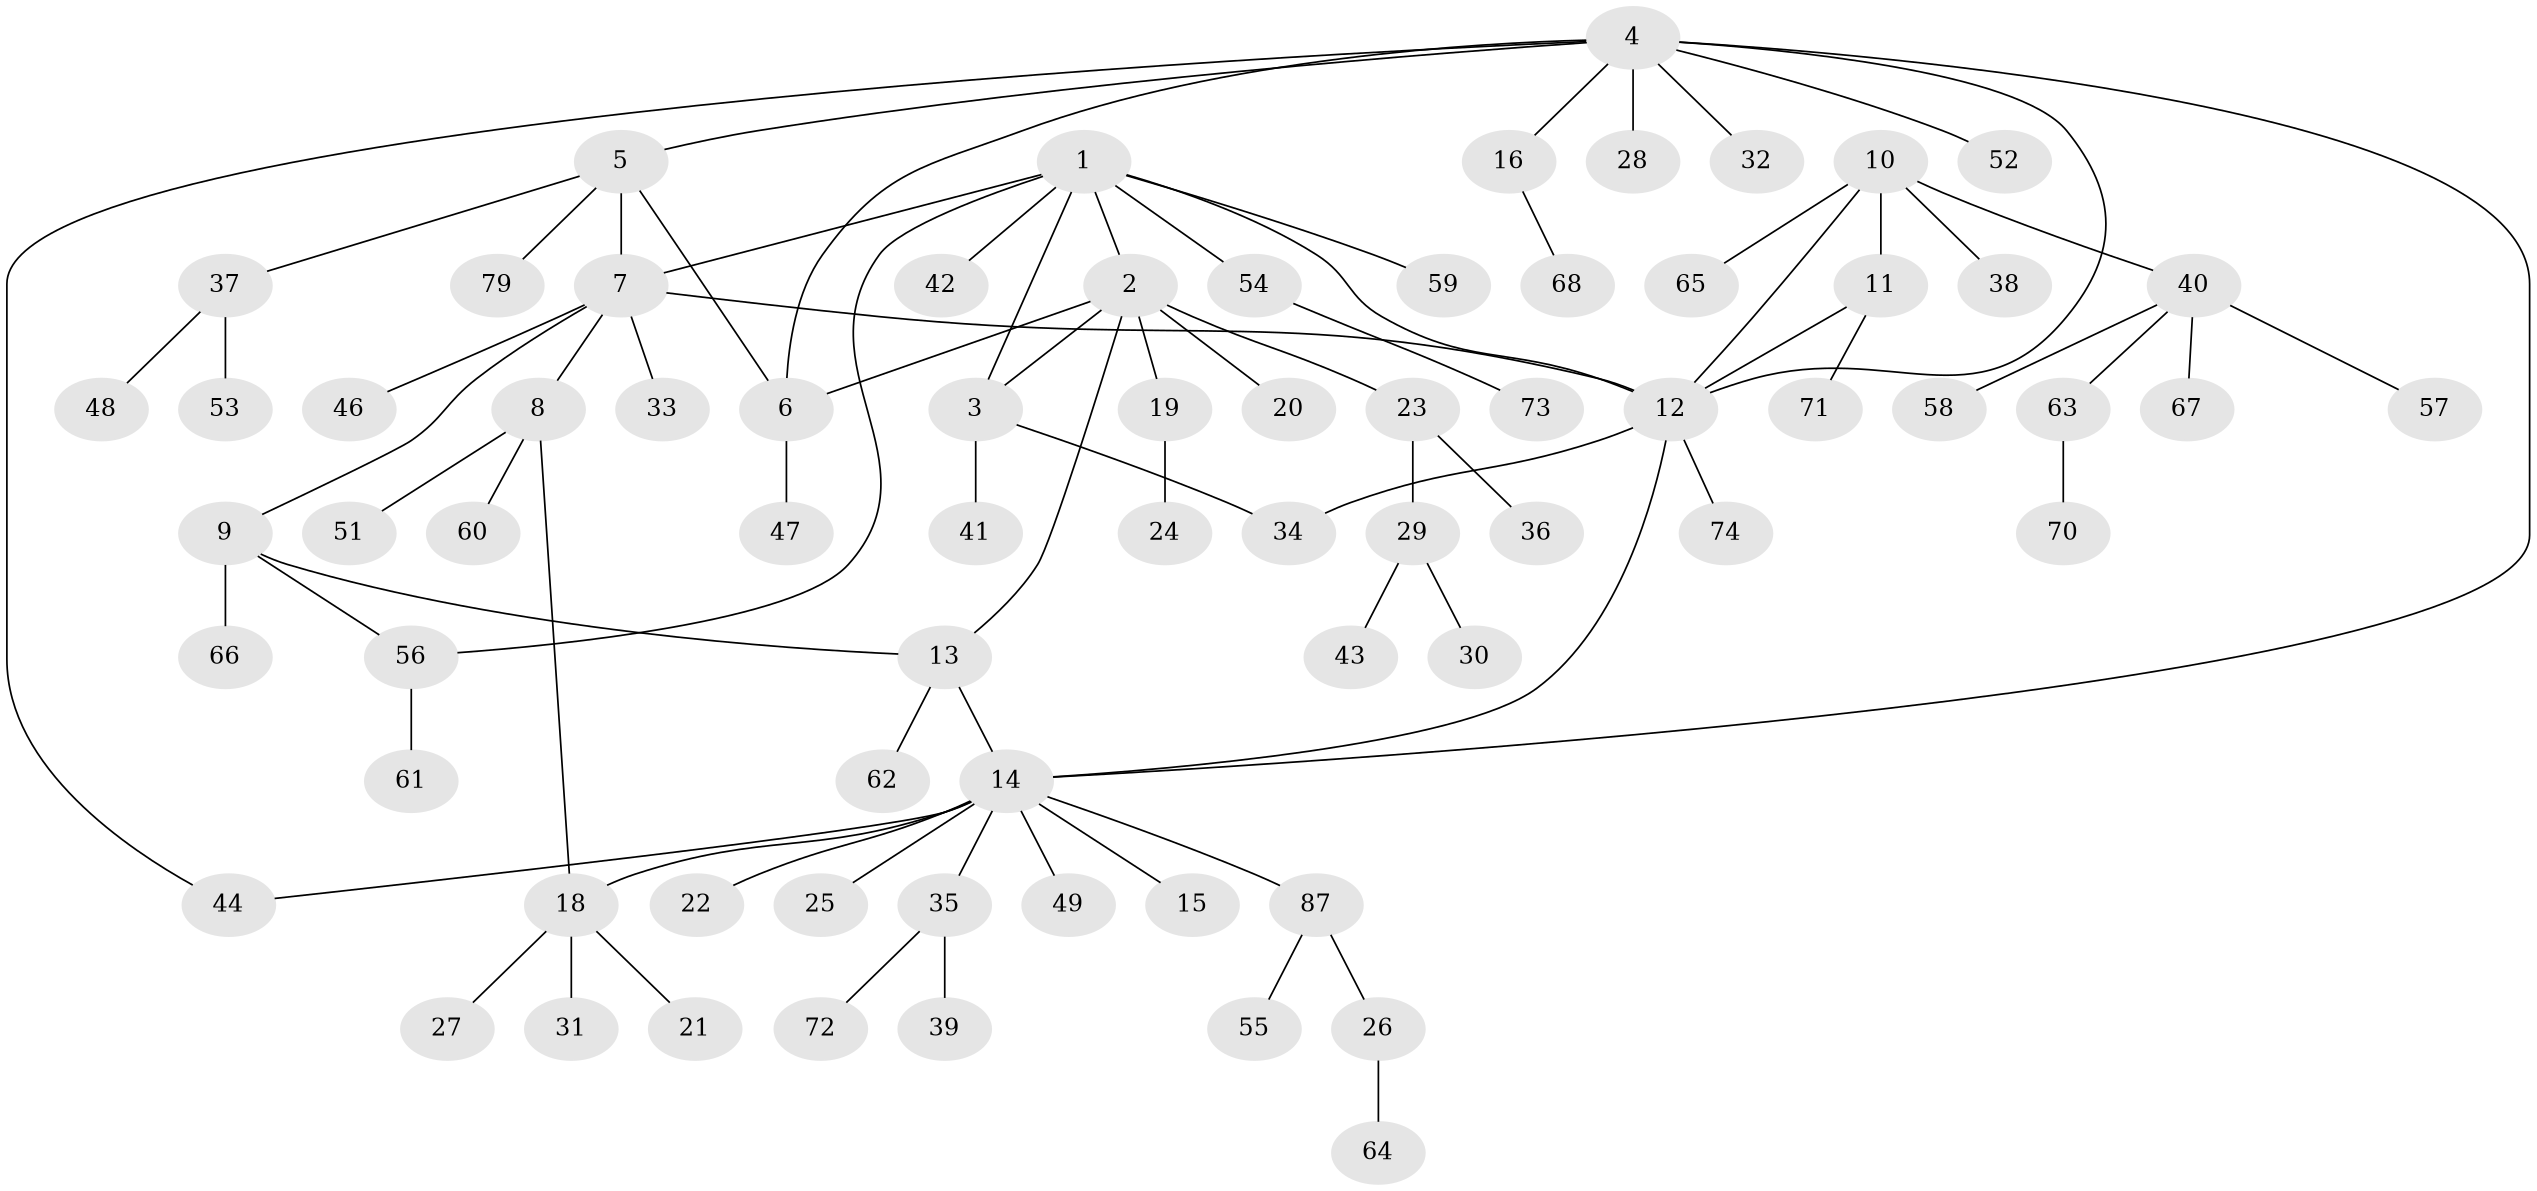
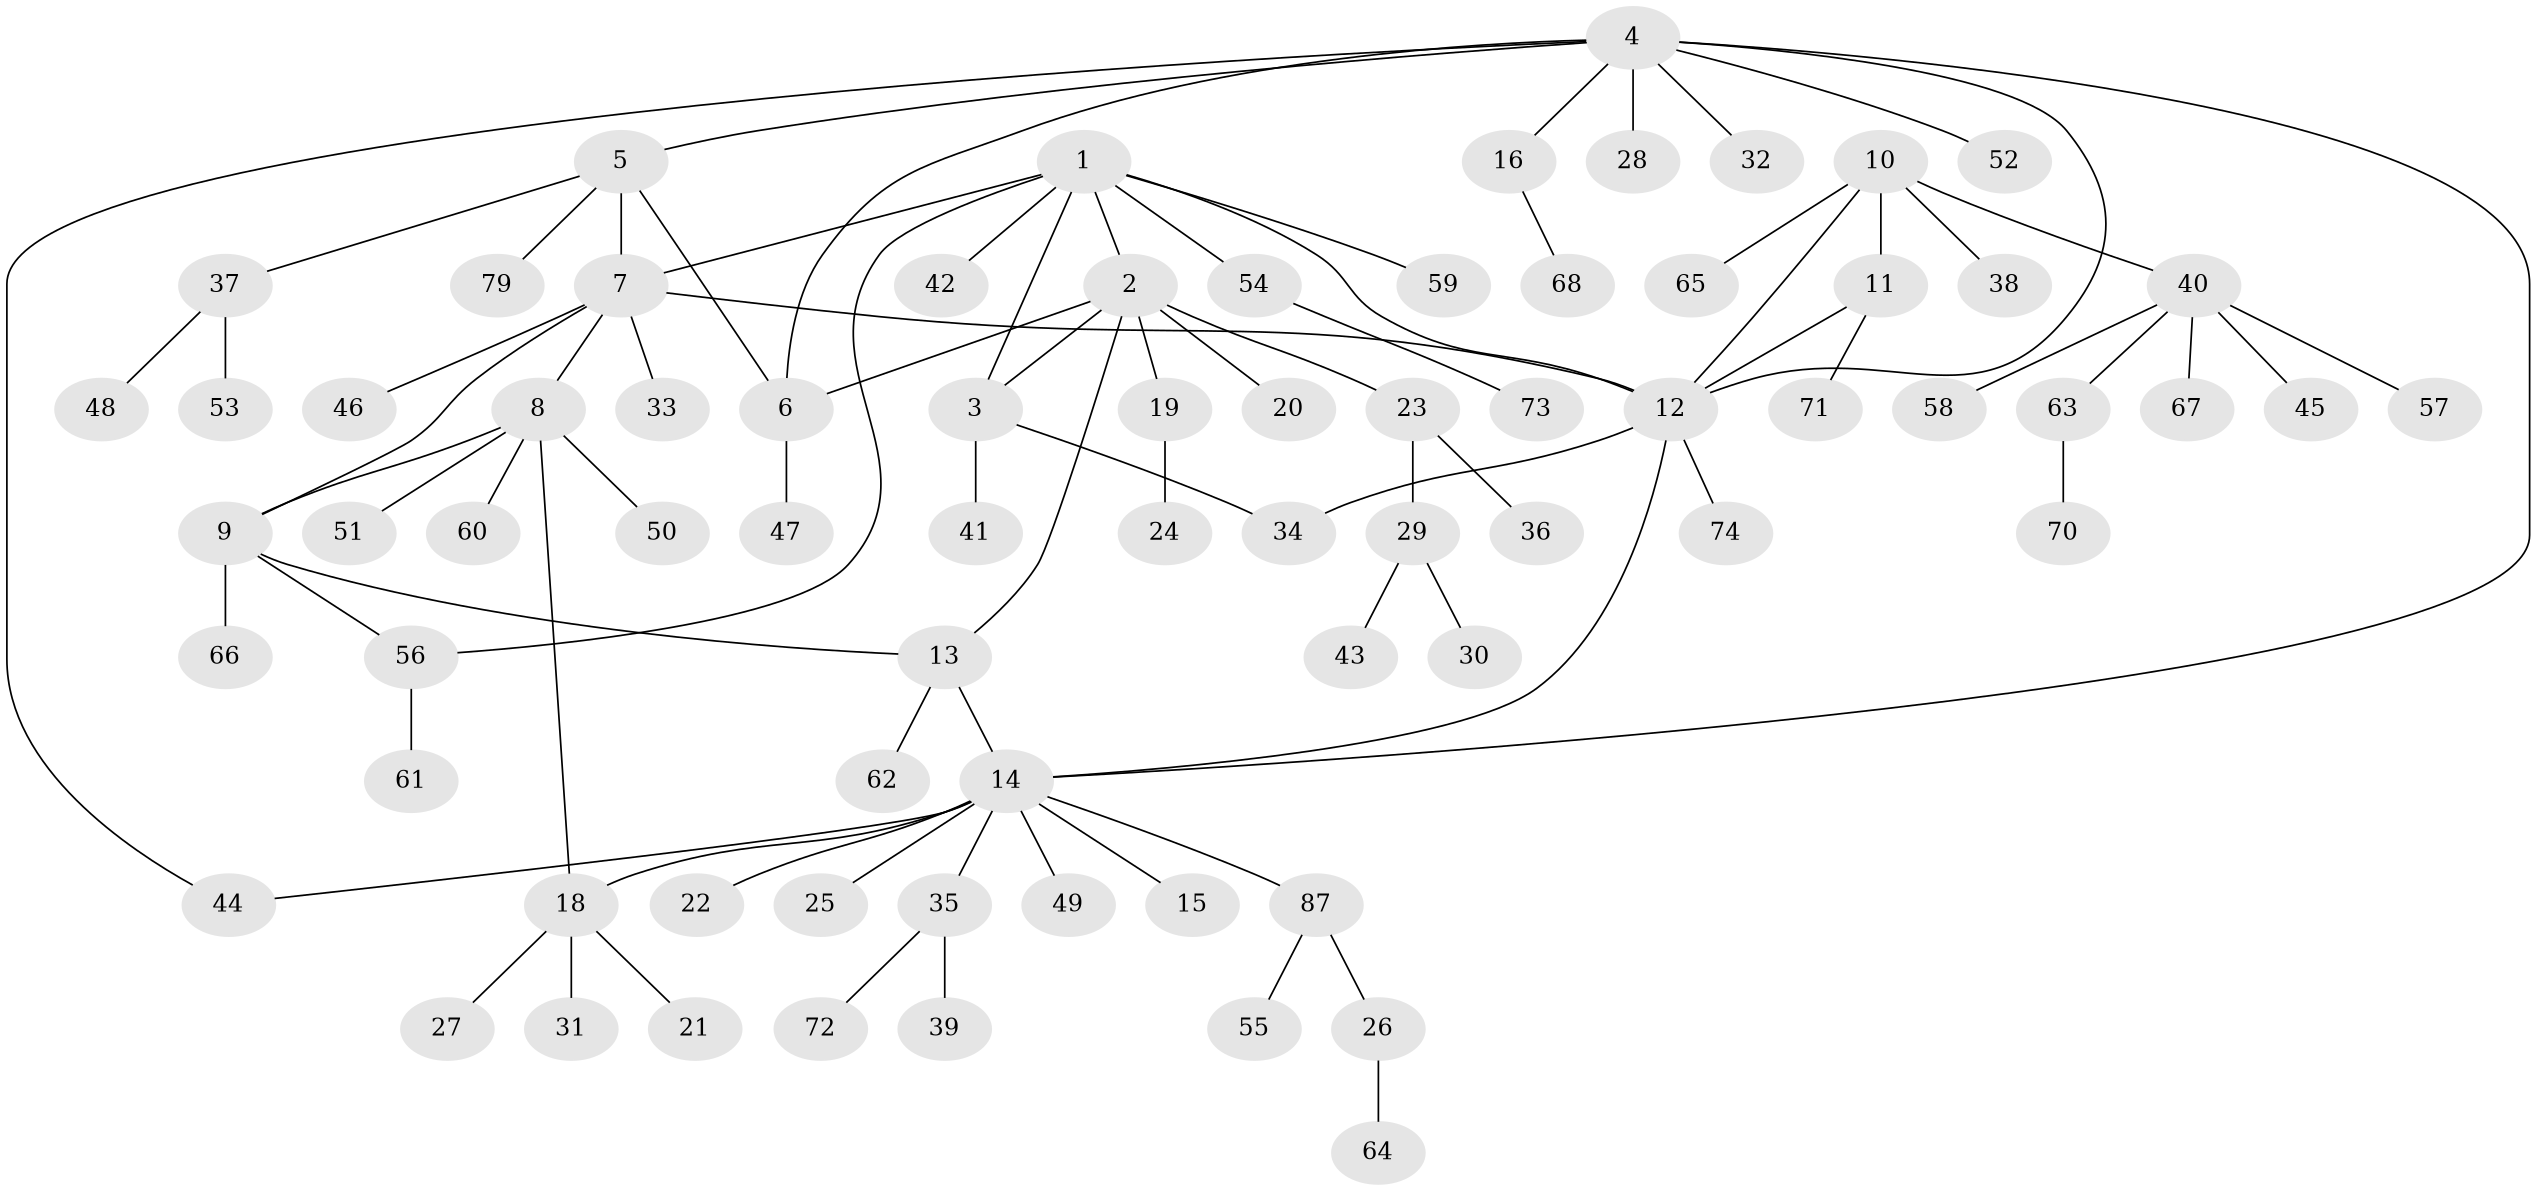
none -> (2311, 410)
none -> (381, 470)
none -> (663, 533)
